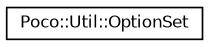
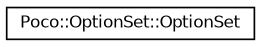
(105, 23) -> (131, 23)
